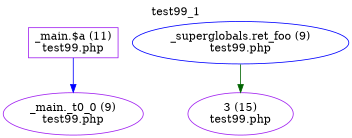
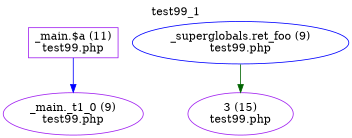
(73, 114) -> (73, 114)
